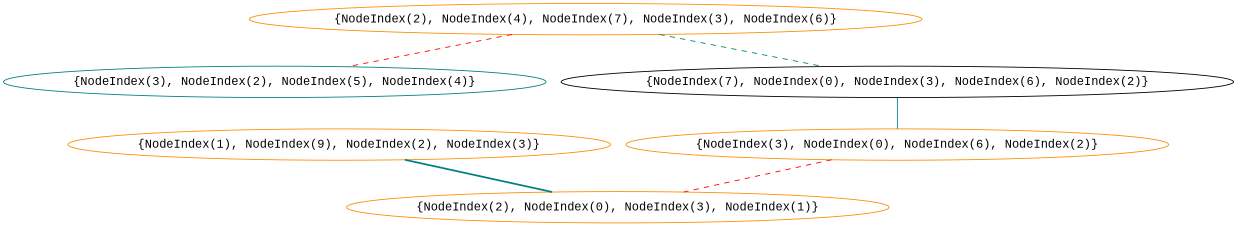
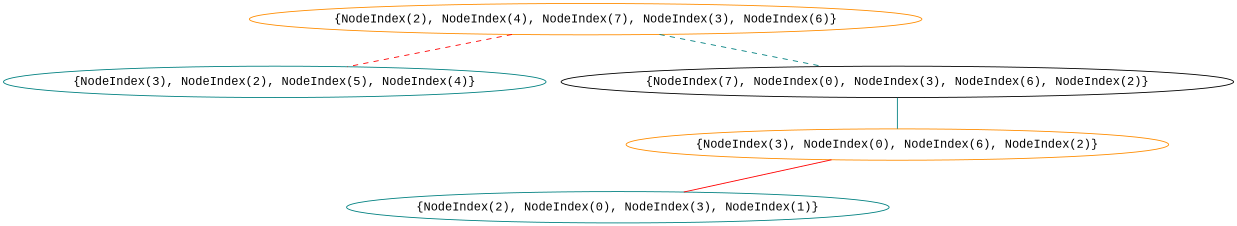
(339, 145) -> none
(758, 176) -> (758, 176)
(618, 207) -> (618, 207)
